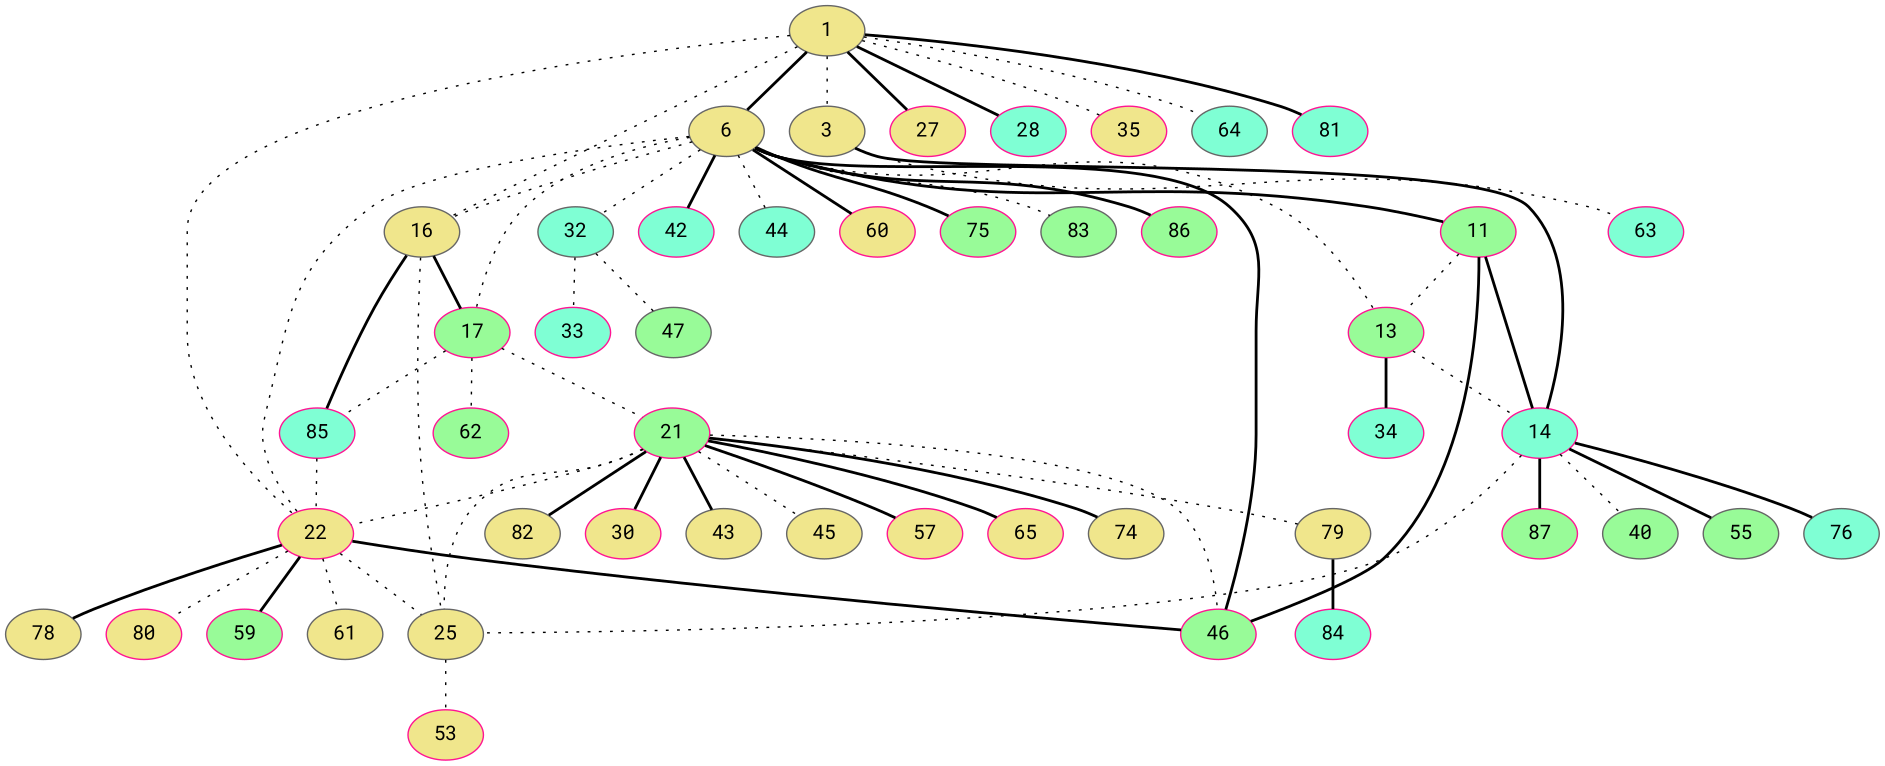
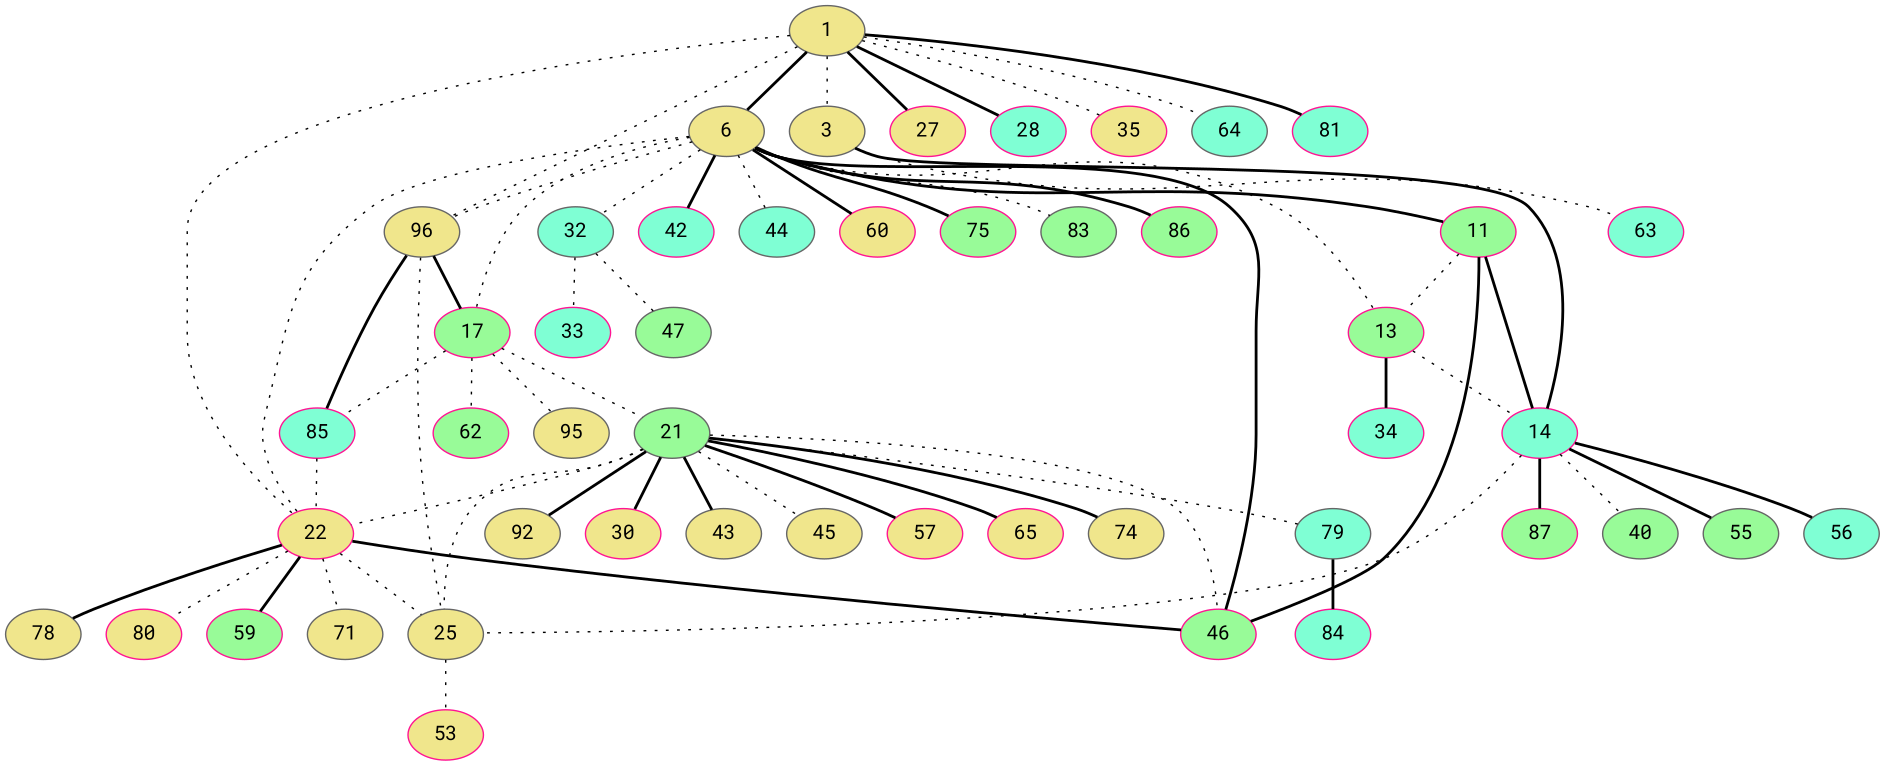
(422, 232) -> (422, 232)
none -> (571, 433)
(672, 433) -> (672, 433)
(523, 534) -> (523, 534)
(1333, 534) -> (1333, 534)
(1842, 534) -> (1842, 534)
(345, 634) -> (345, 634)
